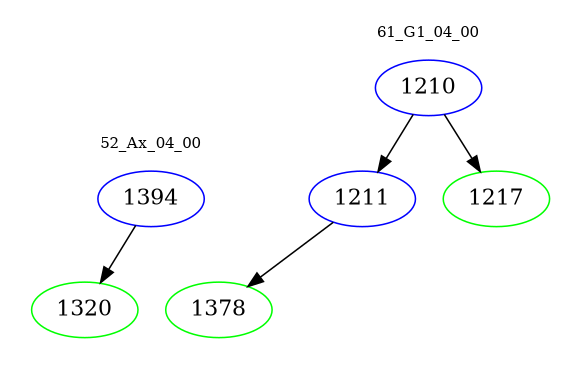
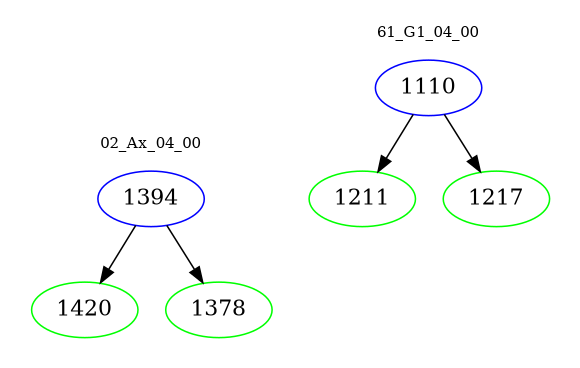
(429, 88) -> (429, 88)
(151, 144) -> (151, 144)
(362, 199) -> (362, 199)
(297, 250) -> (181, 247)
(85, 310) -> (85, 310)
